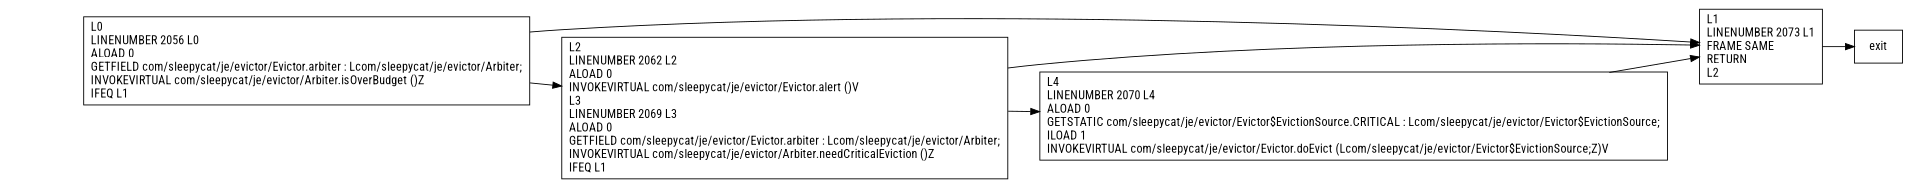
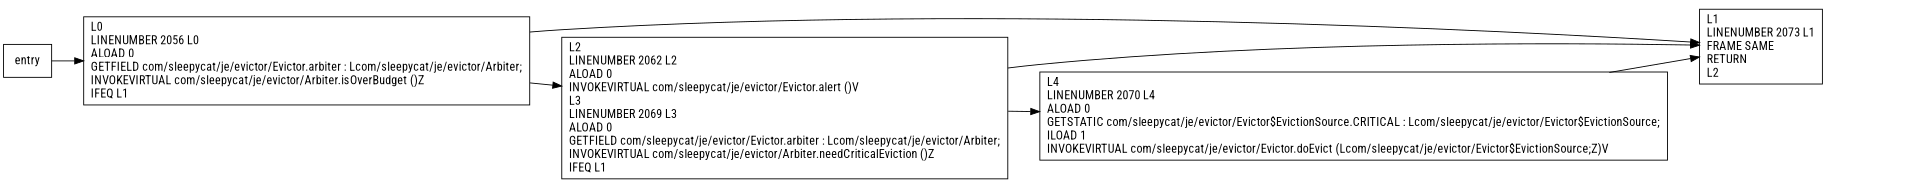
(1878, 47) -> none
none -> (28, 61)
